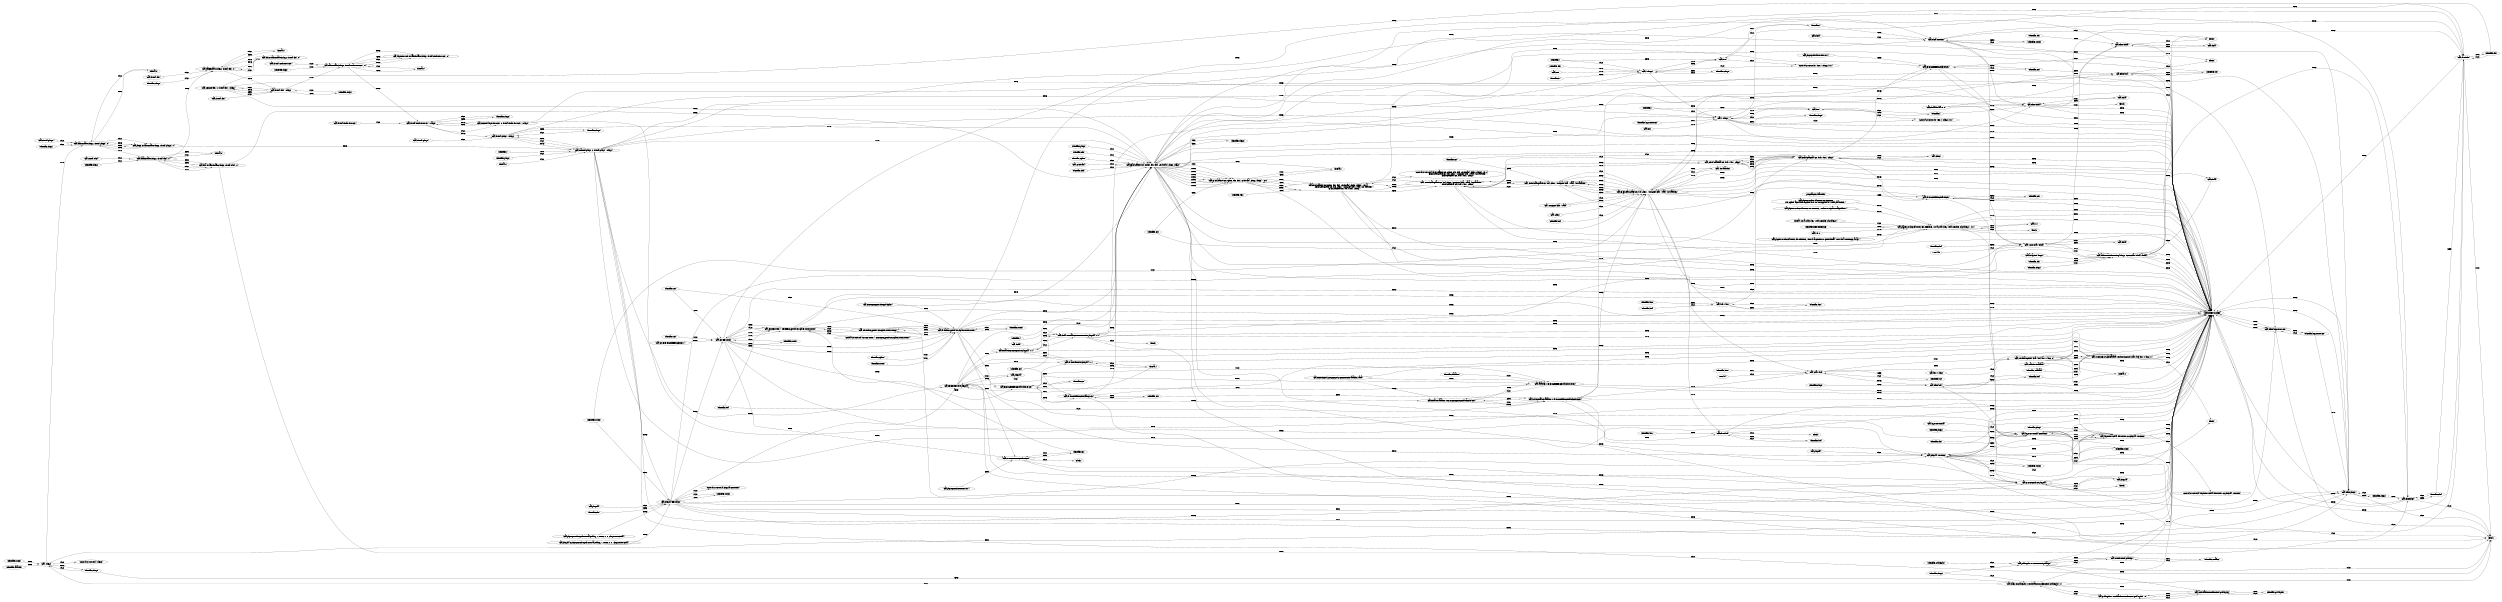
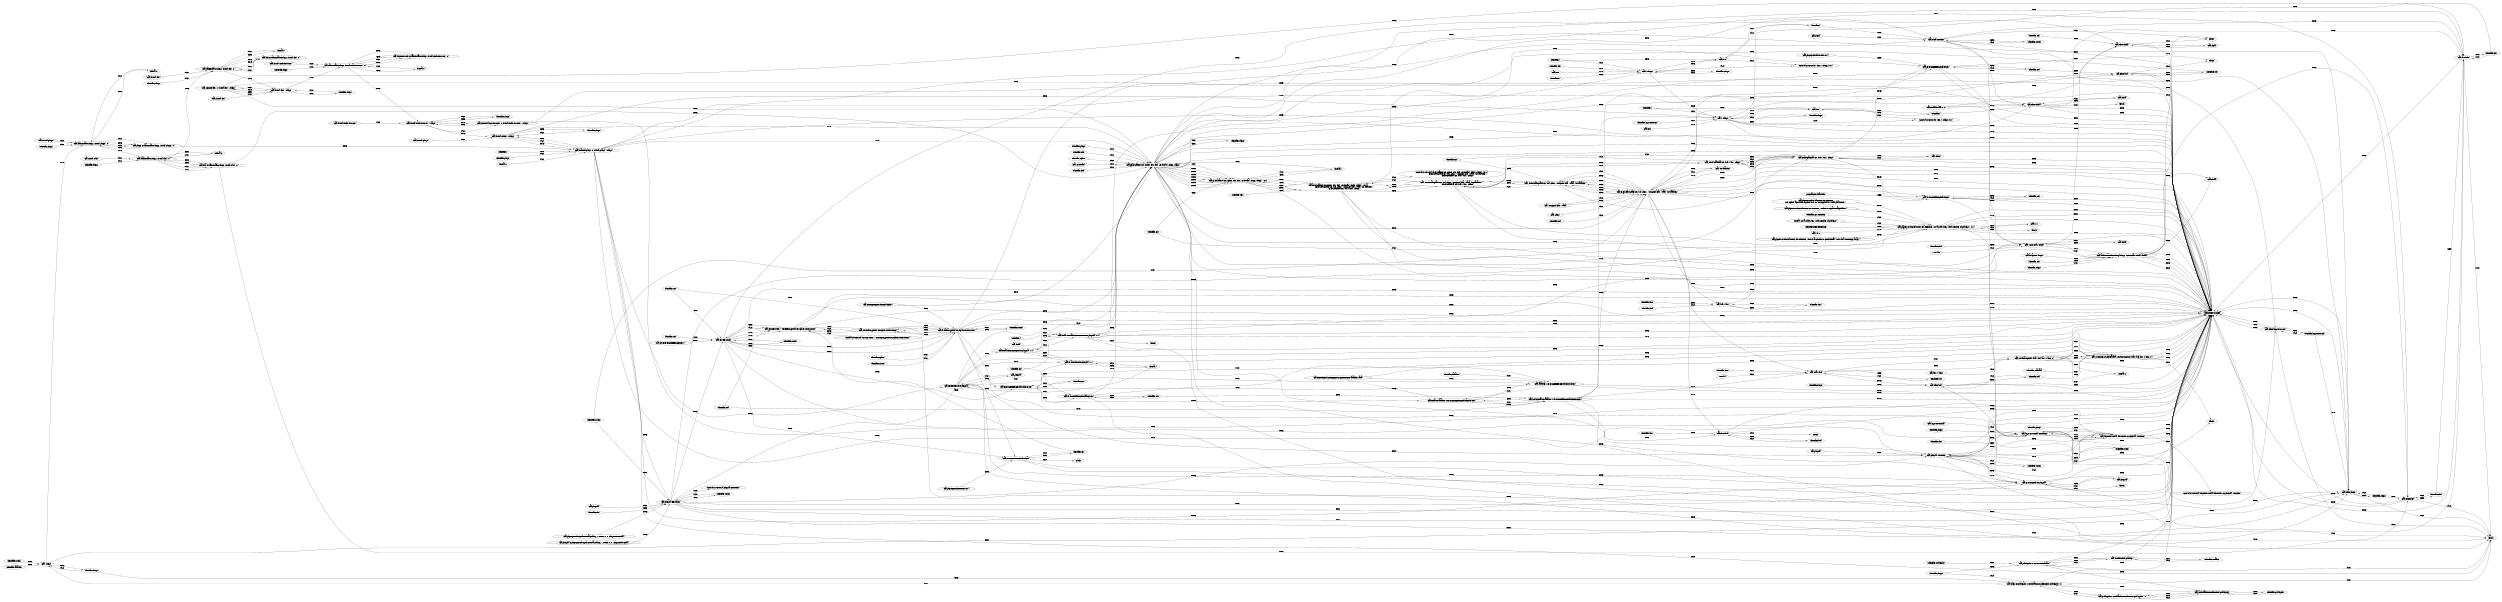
none -> (1816, 215)
(2034, 364) -> none
(91, 562) -> none
(2034, 564) -> (2034, 564)
